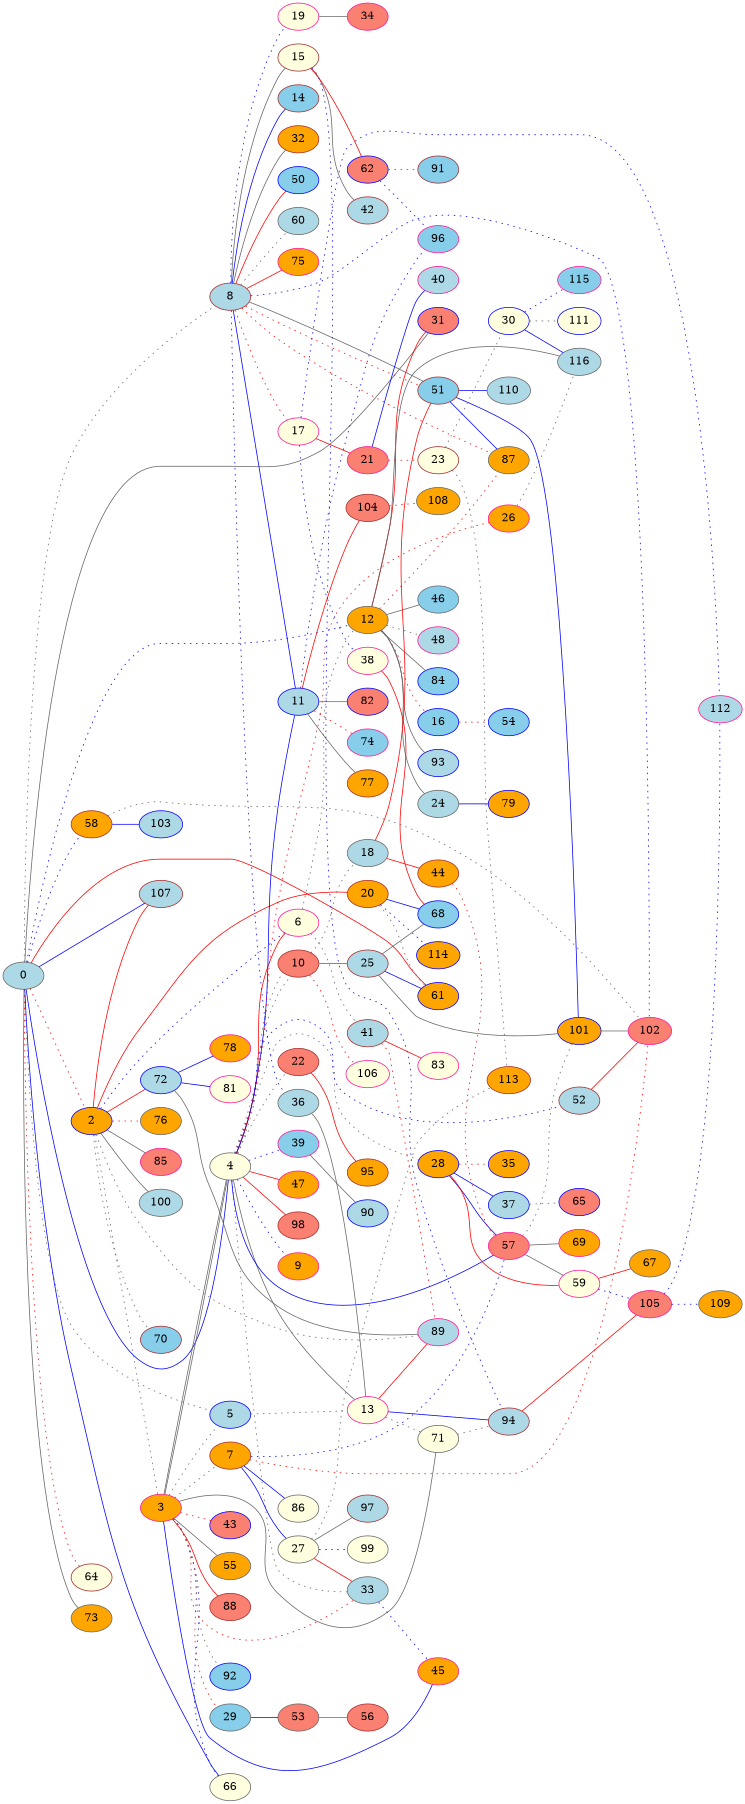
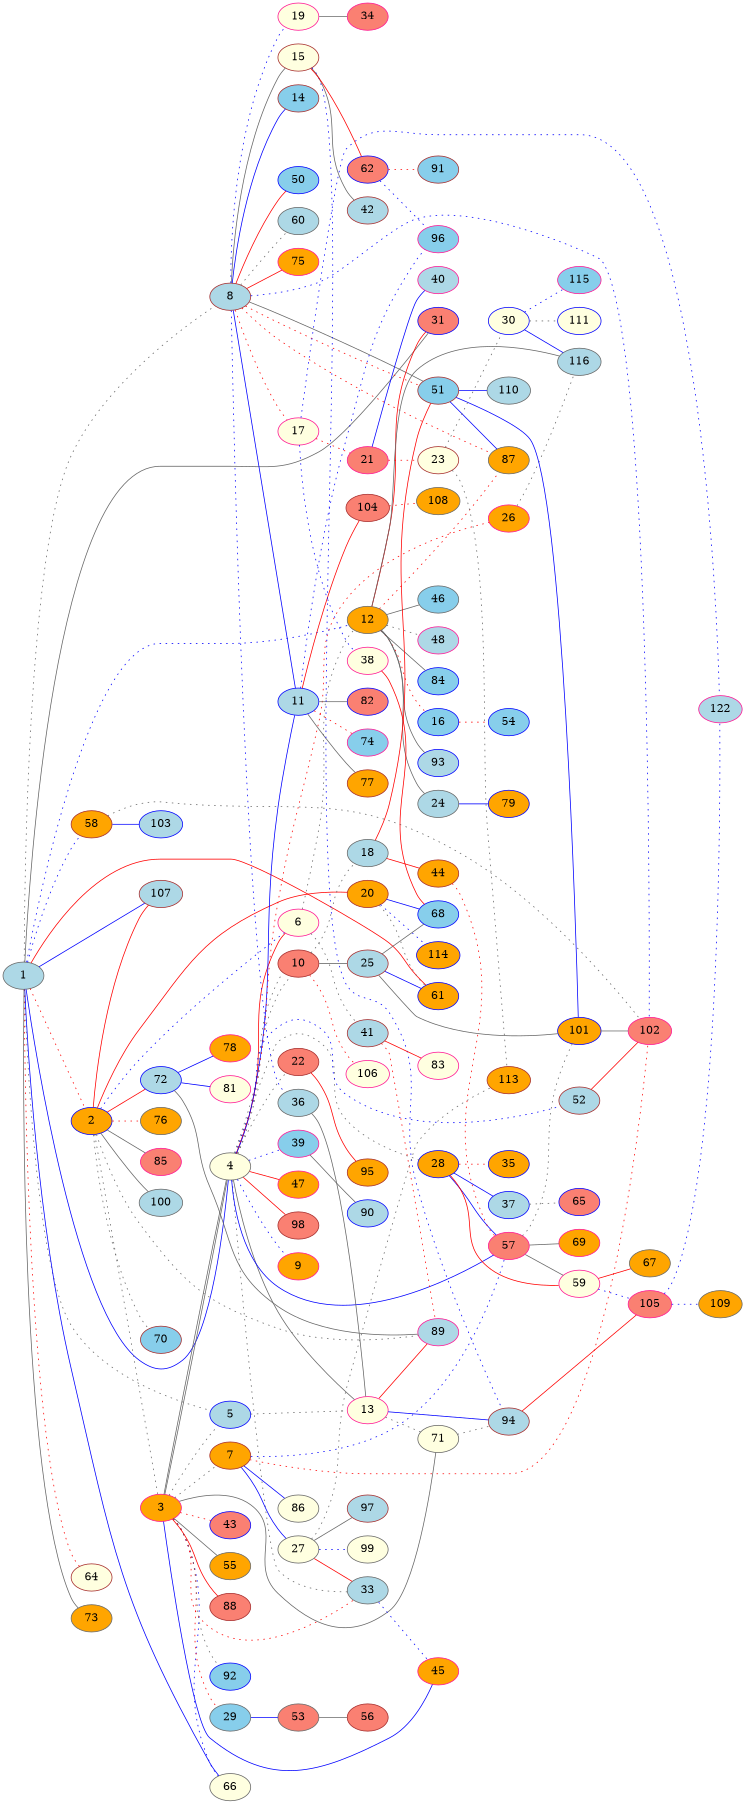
(298, 139) -> none
(336, 447) -> (336, 447)
(720, 709) -> (720, 709)
(23, 976) -> (23, 976)
